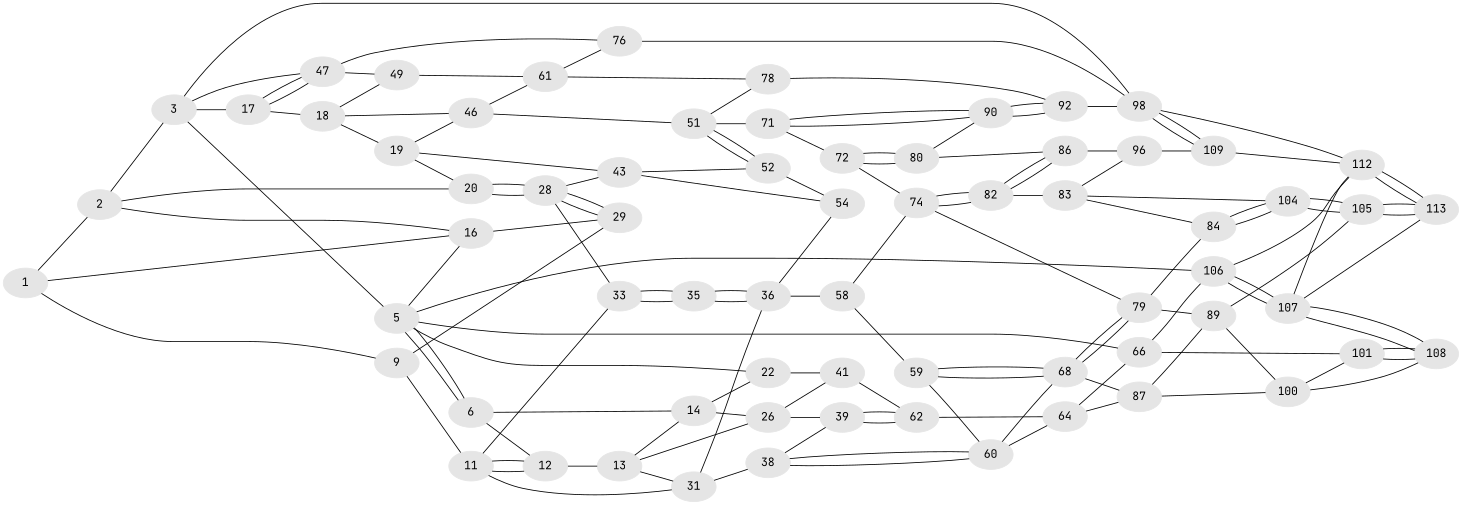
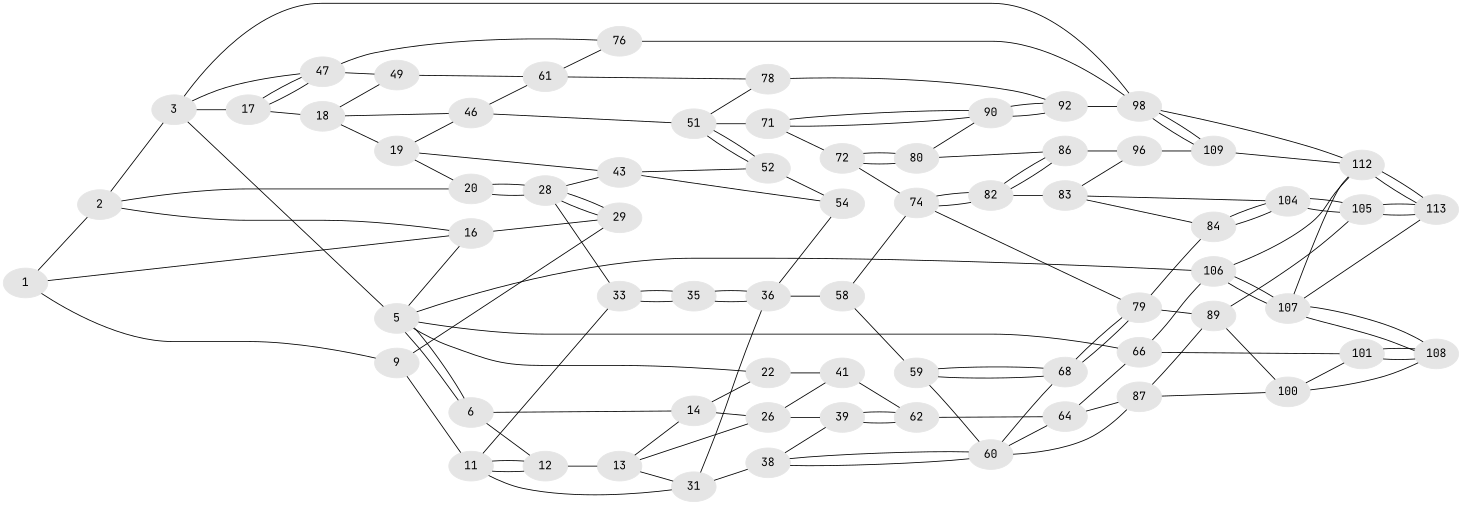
(1096, 382) -> (1075, 444)
